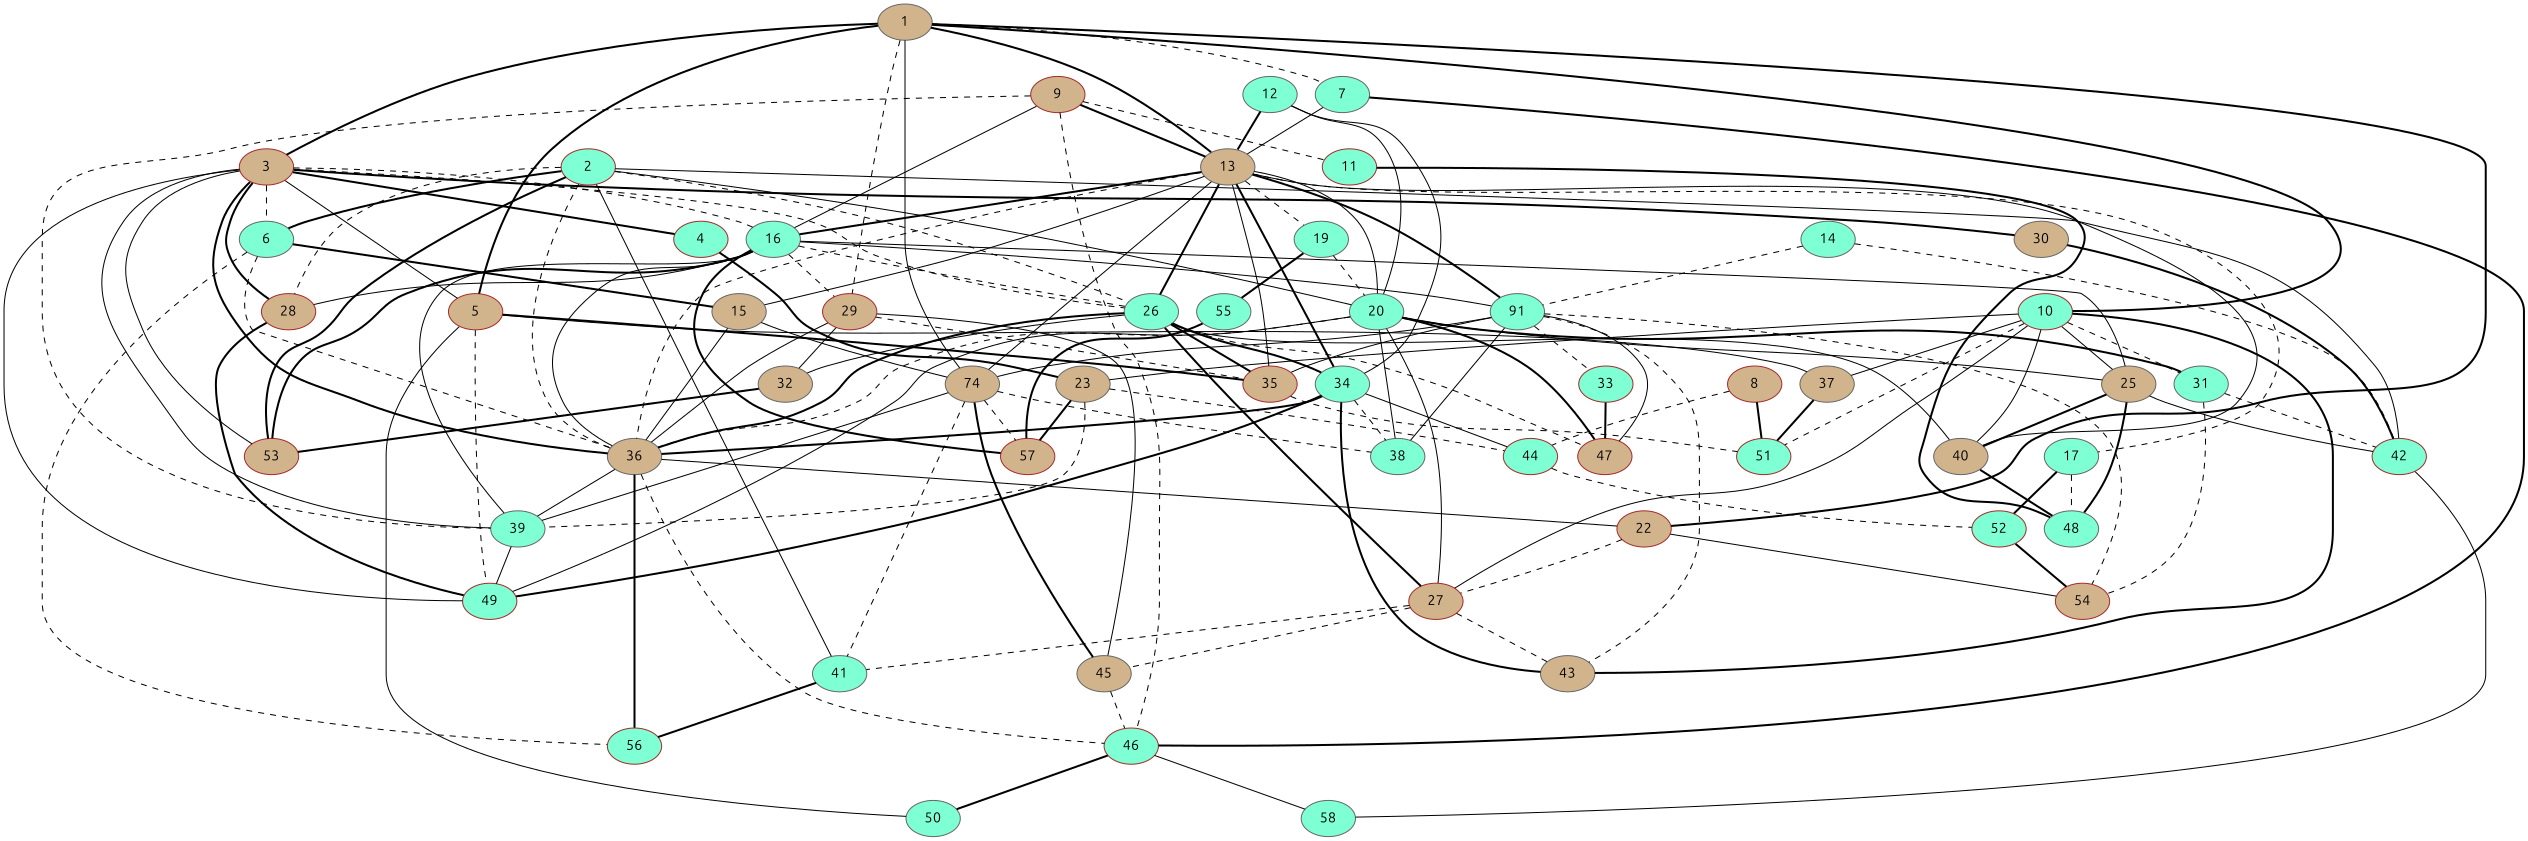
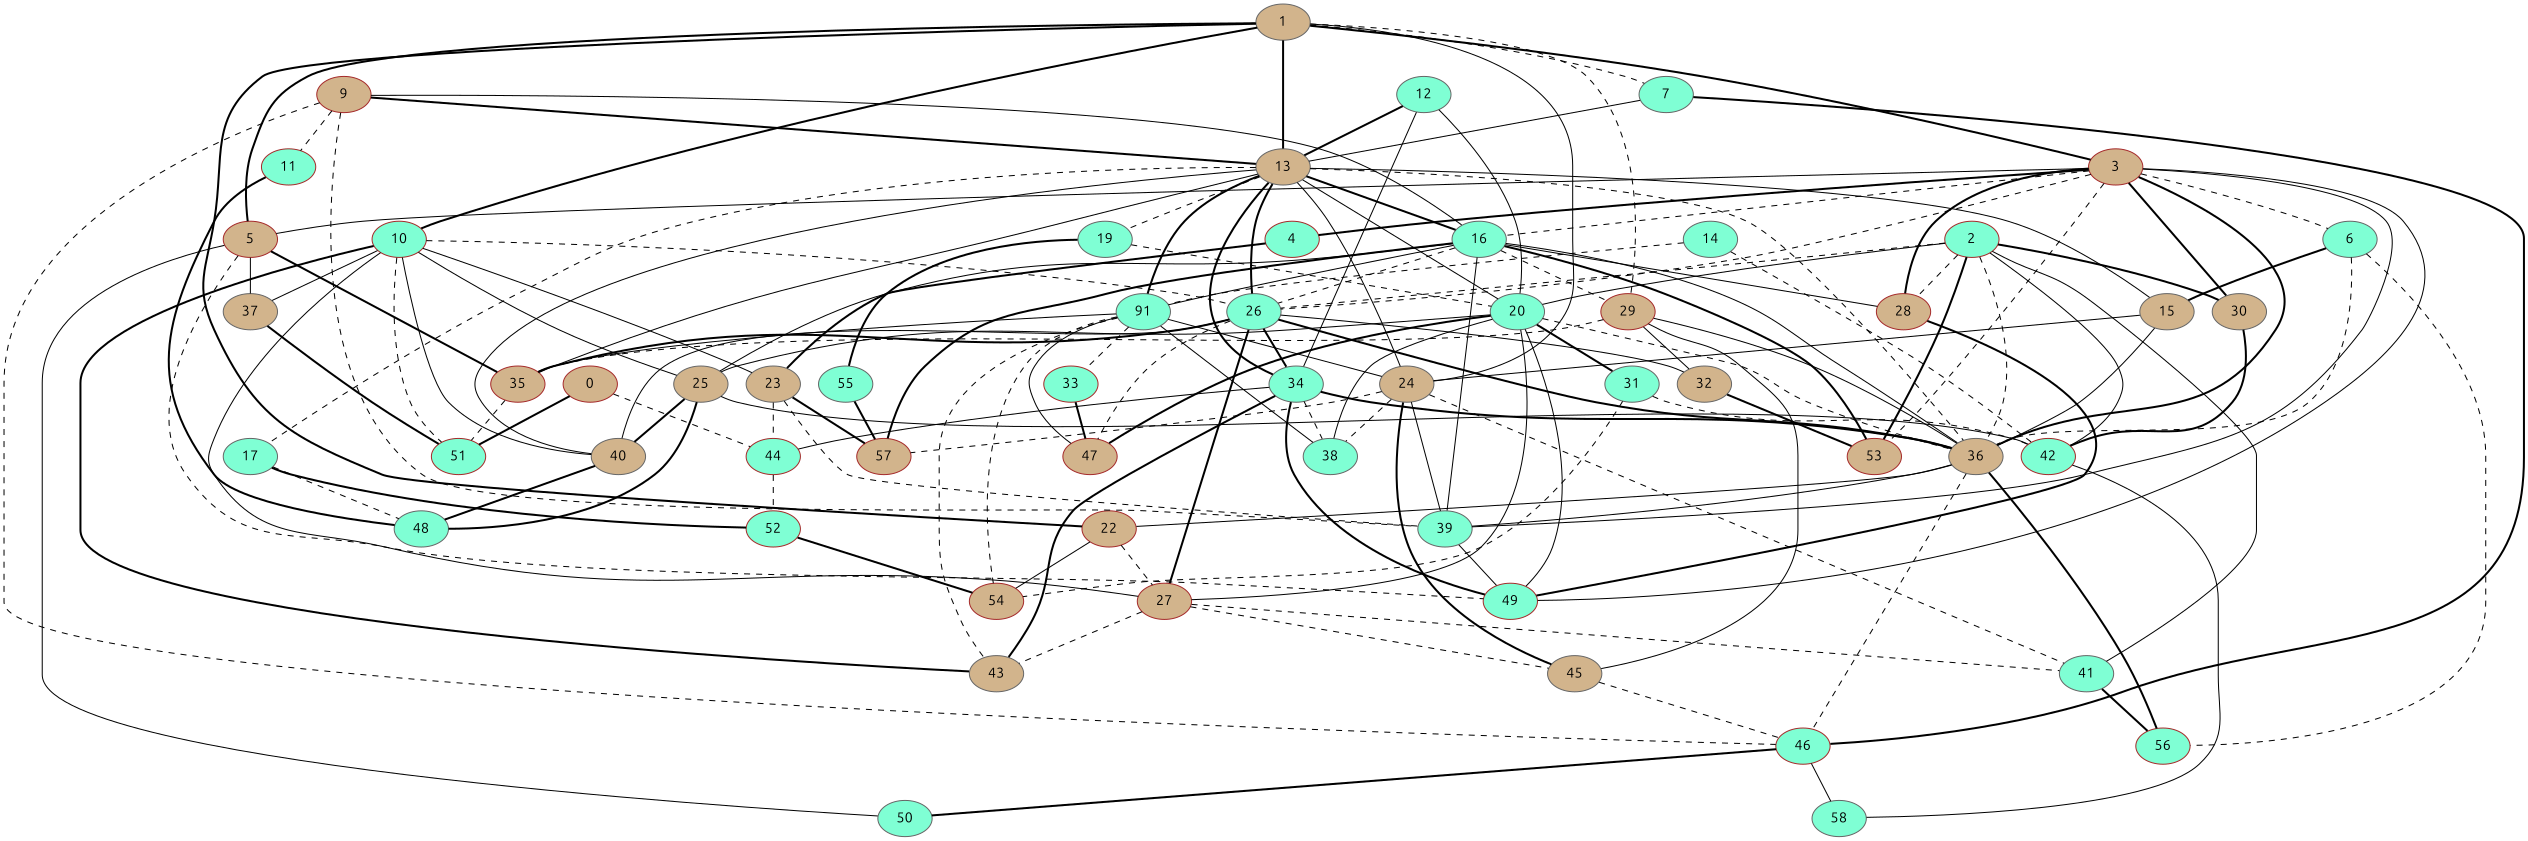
(444, 189) -> (2121, 270)
(131, 298) -> (2006, 309)
(2127, 349) -> (829, 258)
(972, 384) -> (1407, 384)
(1755, 384) -> (590, 384)
